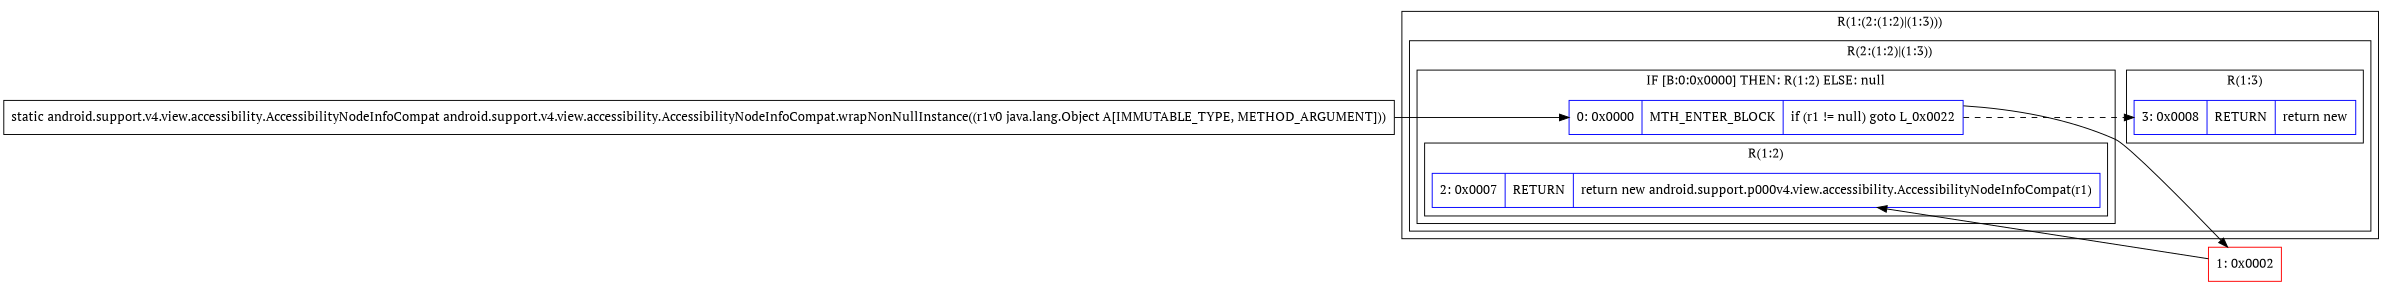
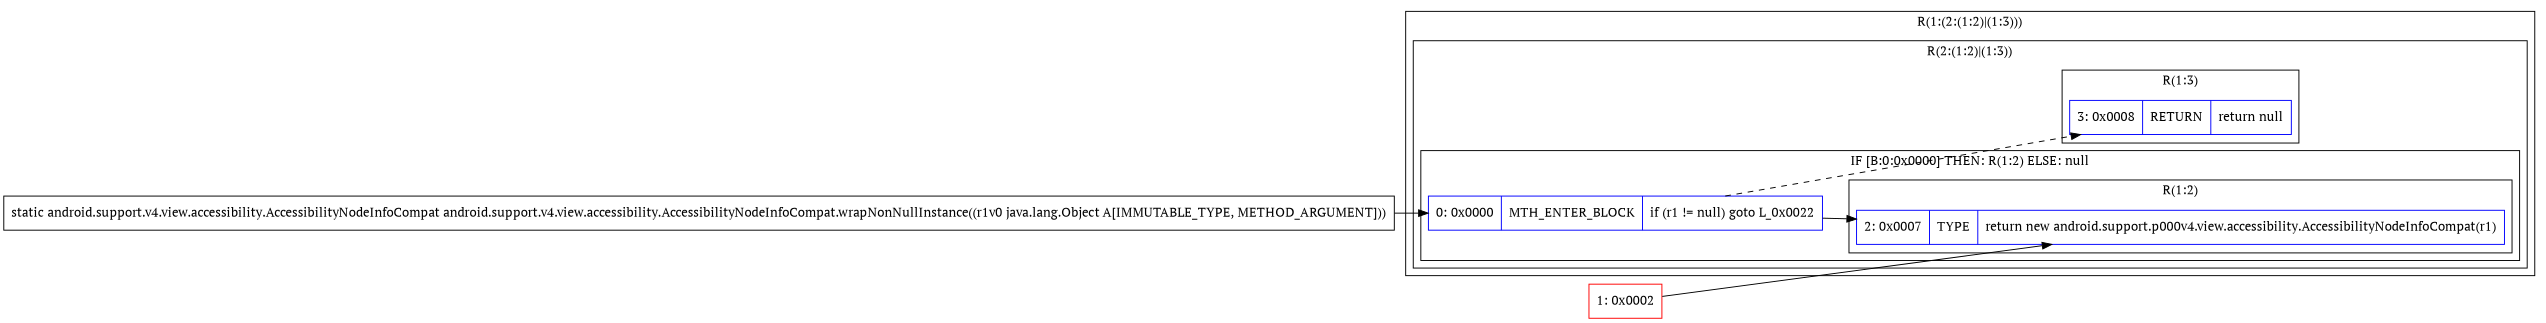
(2315, 117) -> (2251, 117)
(2104, 135) -> (1835, 218)
(1539, 190) -> (1954, 227)
